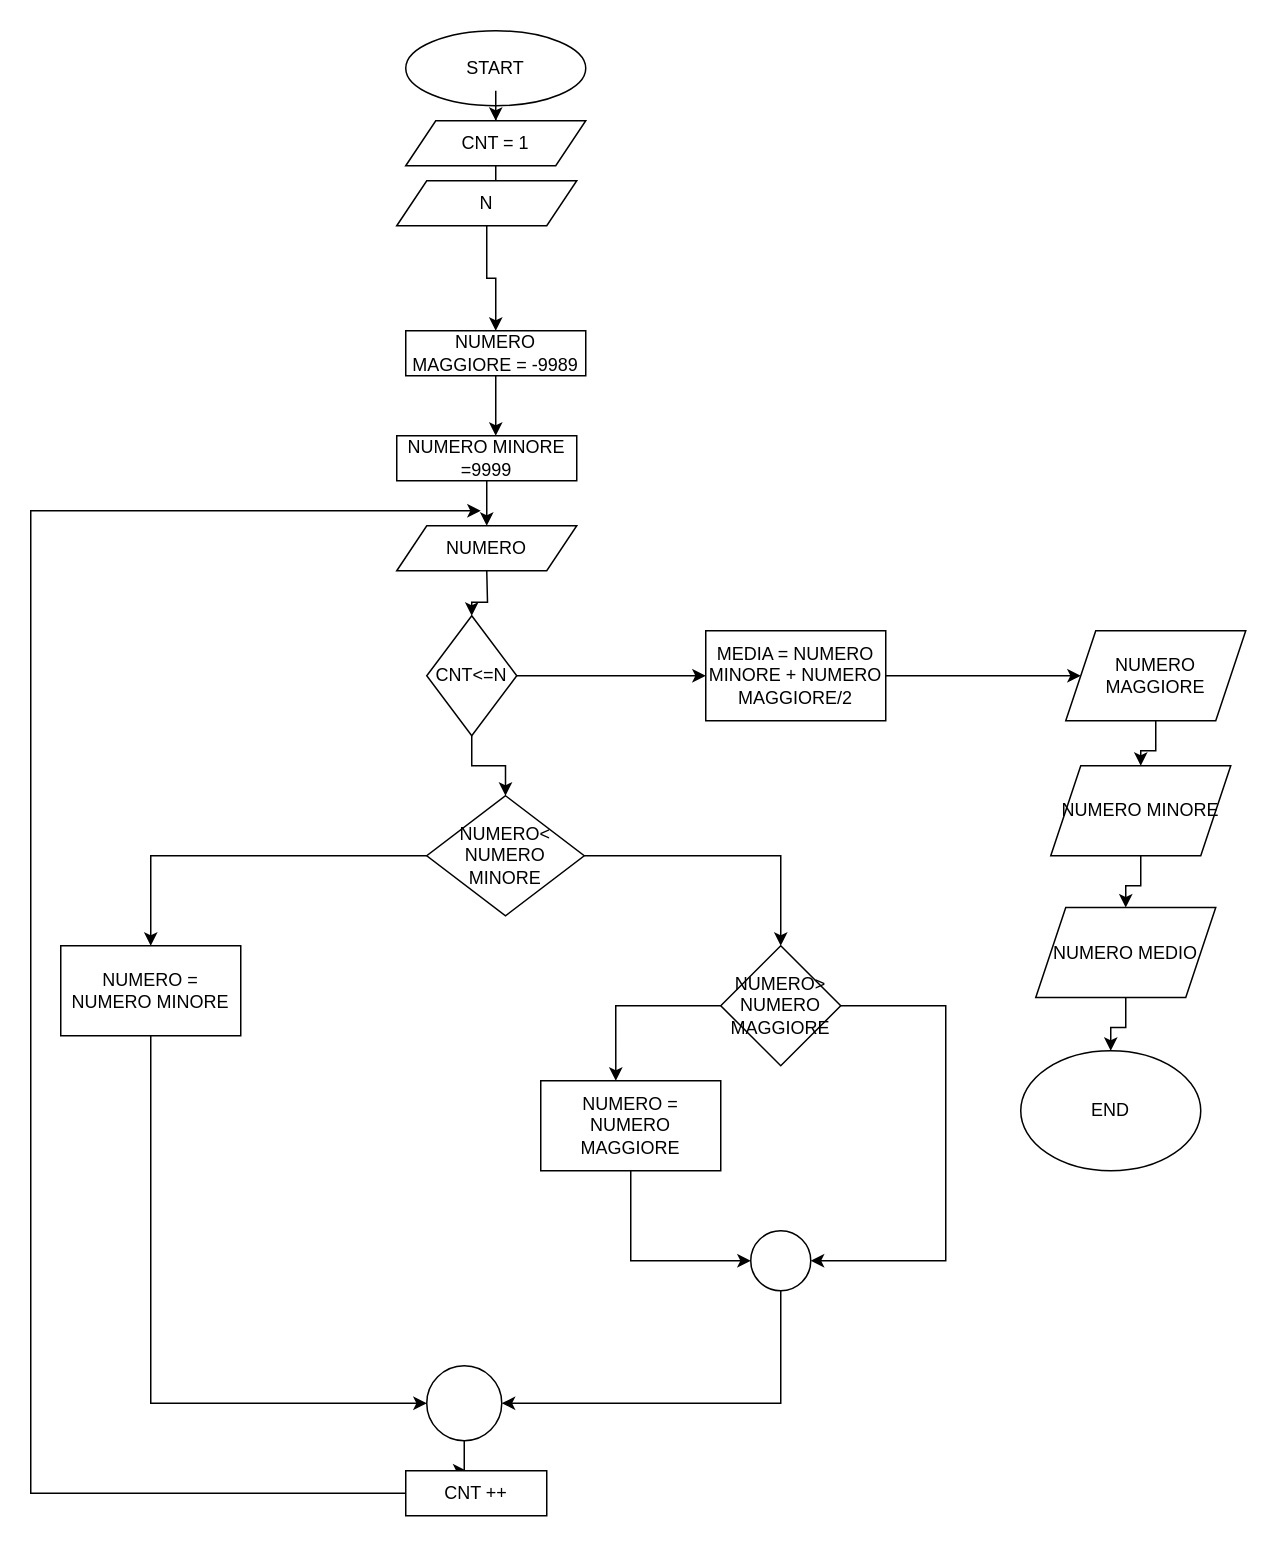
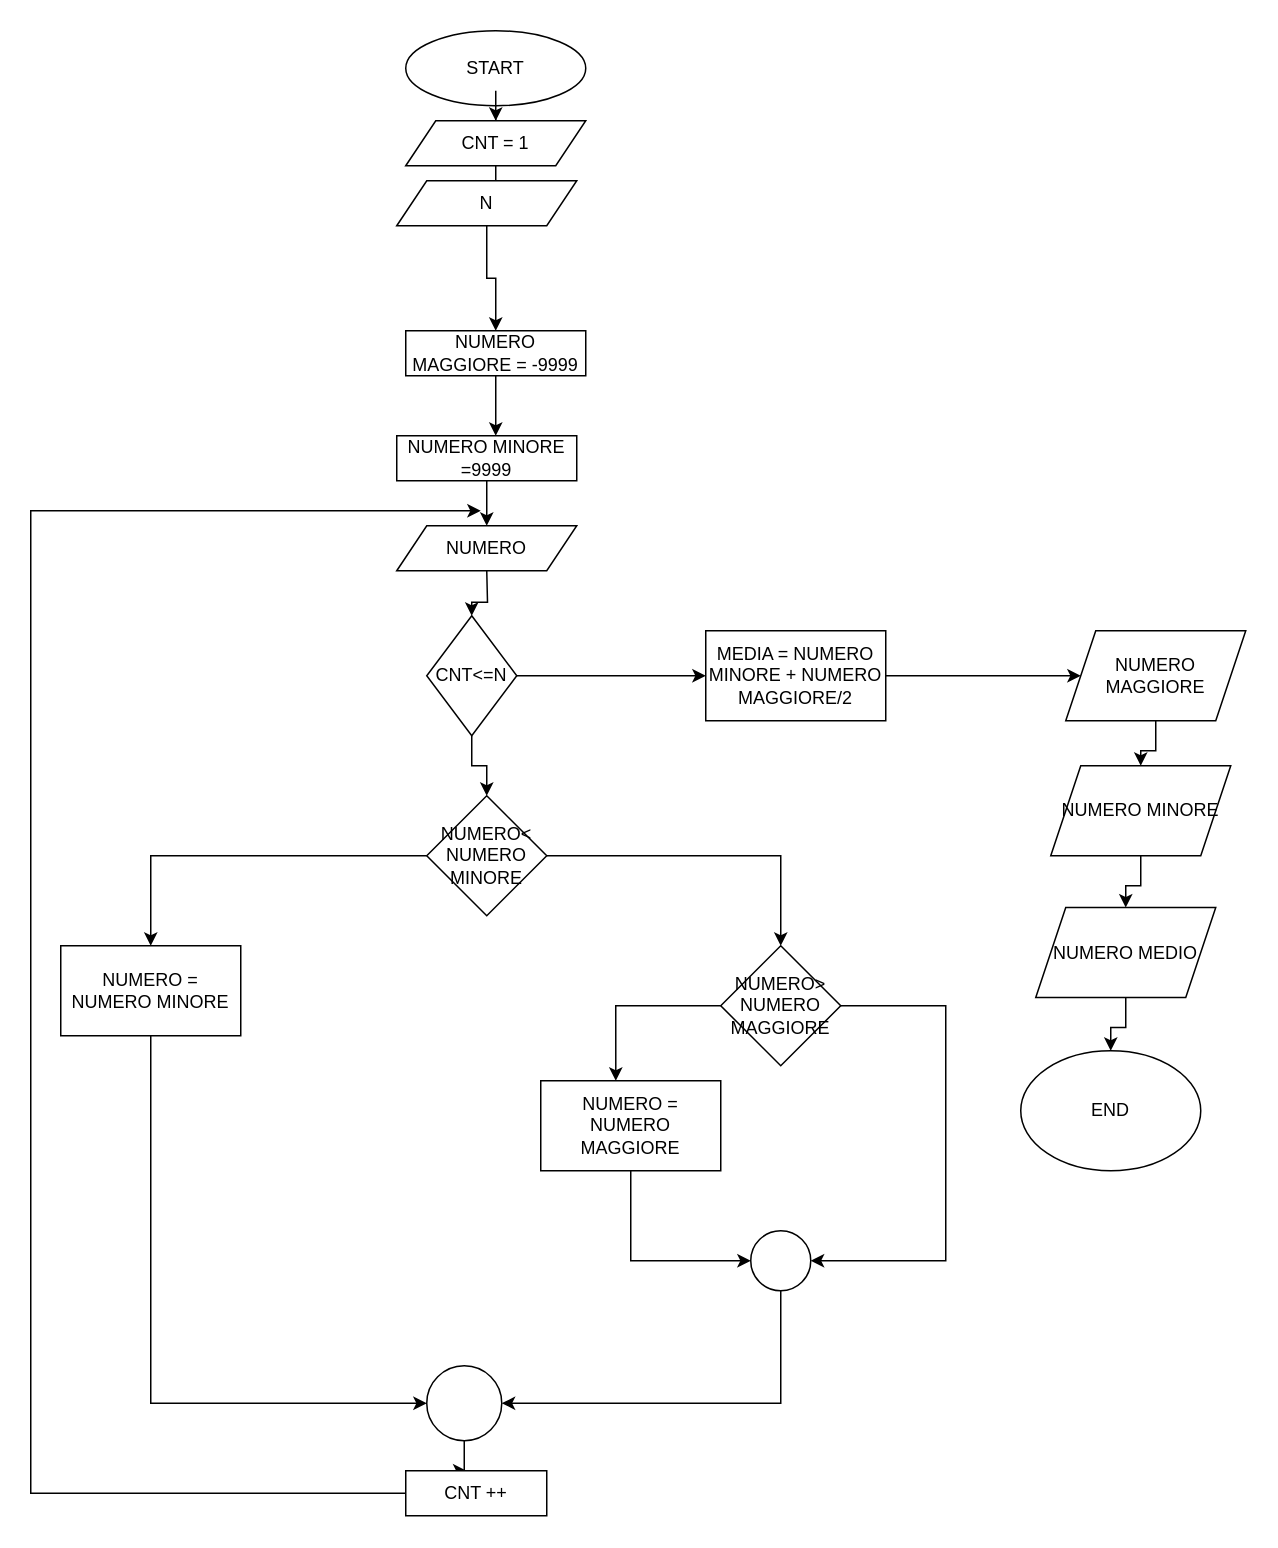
(496, 353) -> (496, 353)
(506, 856) -> (487, 856)
